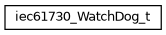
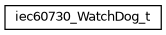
(83, 18) -> (83, 18)
